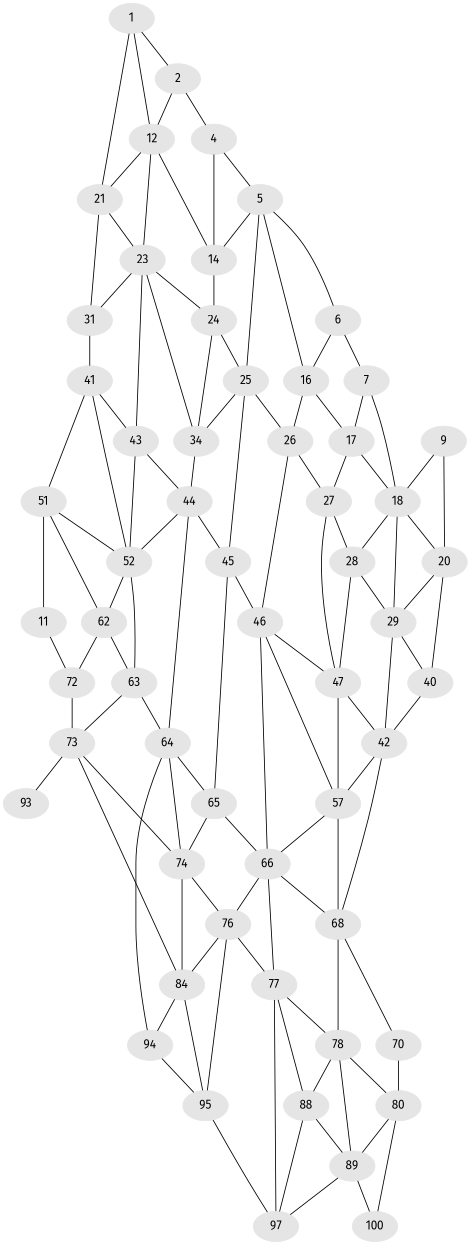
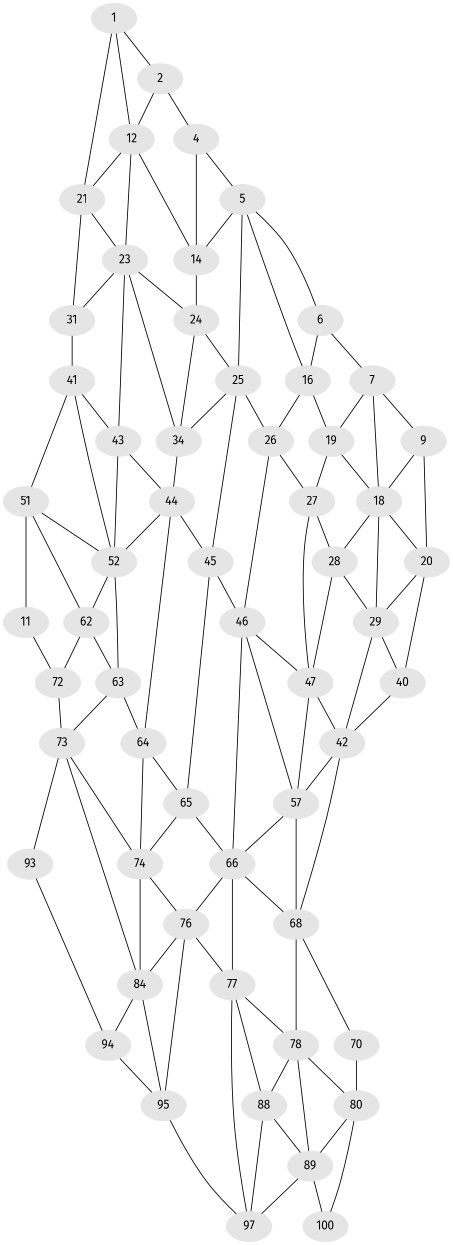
none -> (398, 411)
(351, 441) -> (331, 441)
(136, 900) -> (69, 955)
